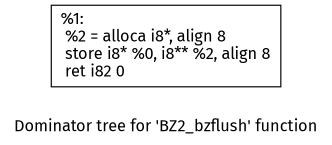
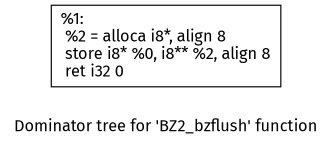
(93, 72) -> (93, 72)
